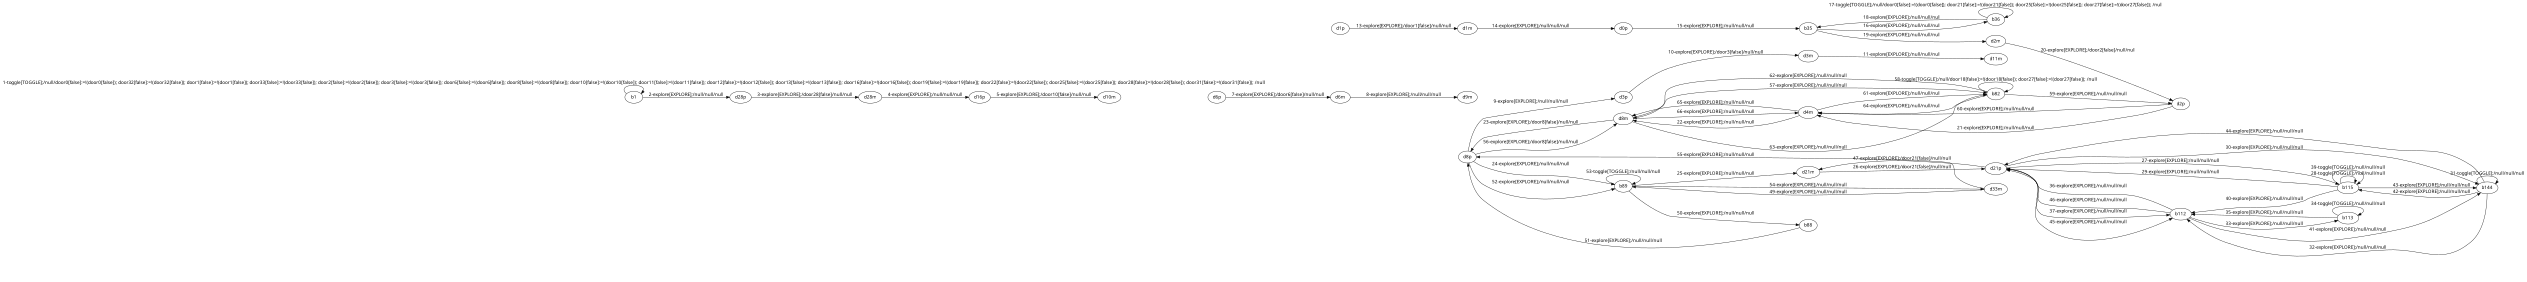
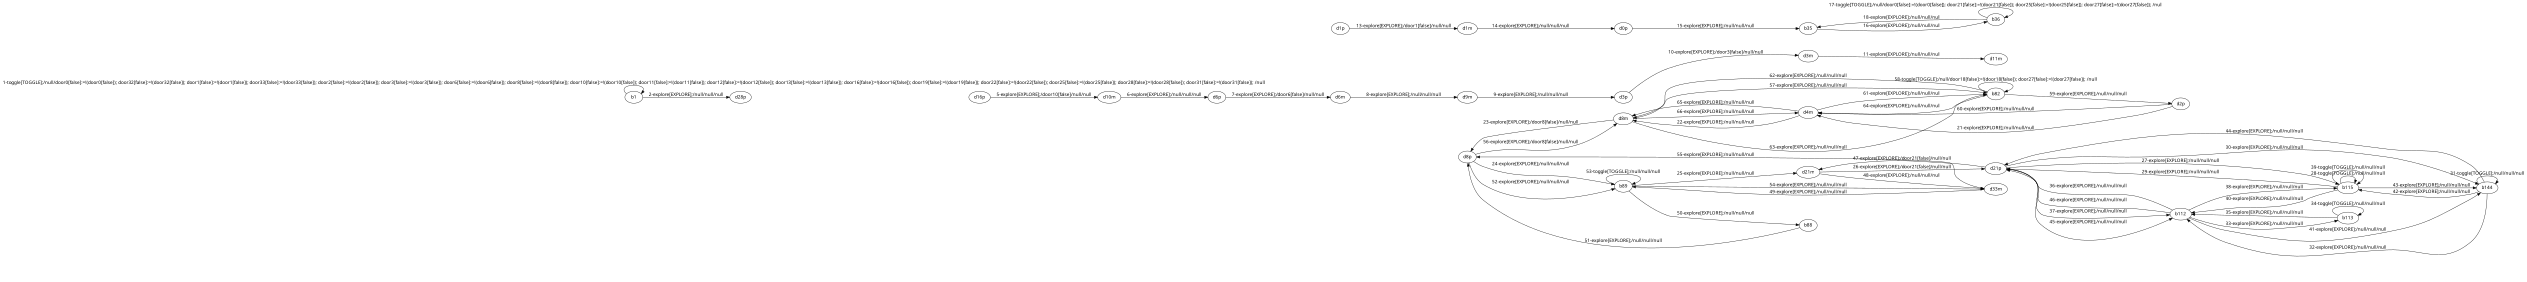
(1996, 41) -> none
(870, 97) -> none
none -> (1163, 97)
(1529, 111) -> (1544, 97)
none -> (1900, 182)
none -> (2260, 192)
